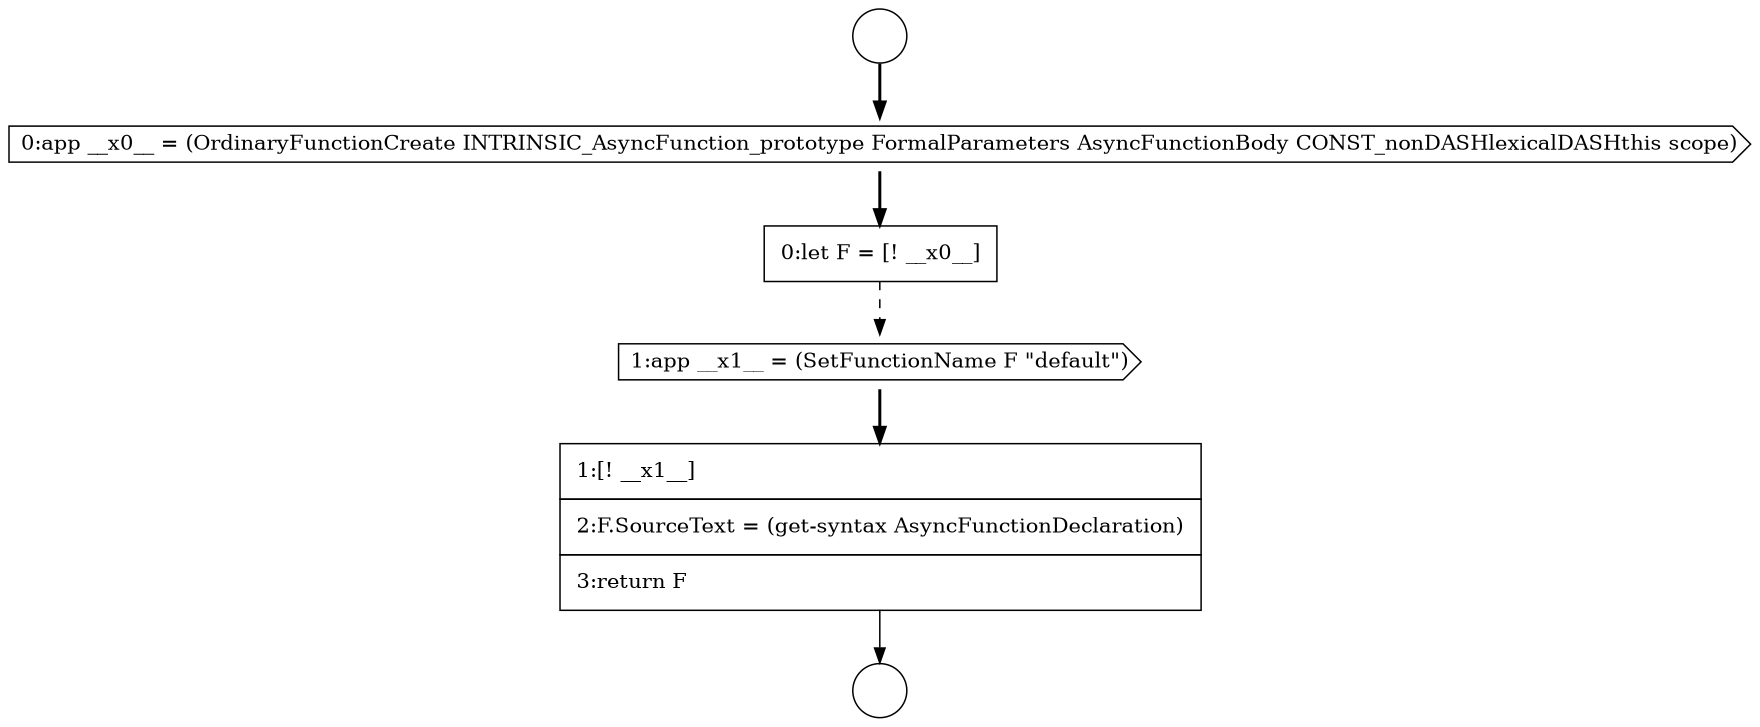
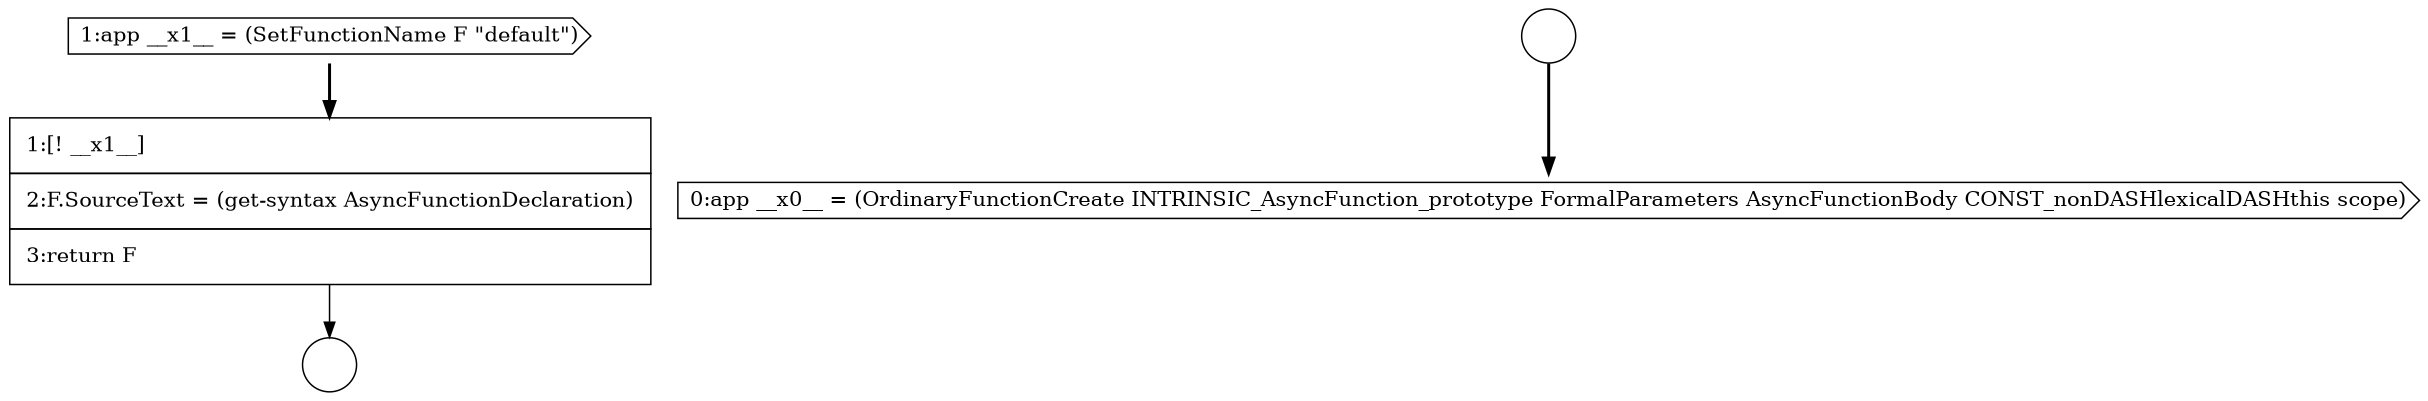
(880, 253) -> none
